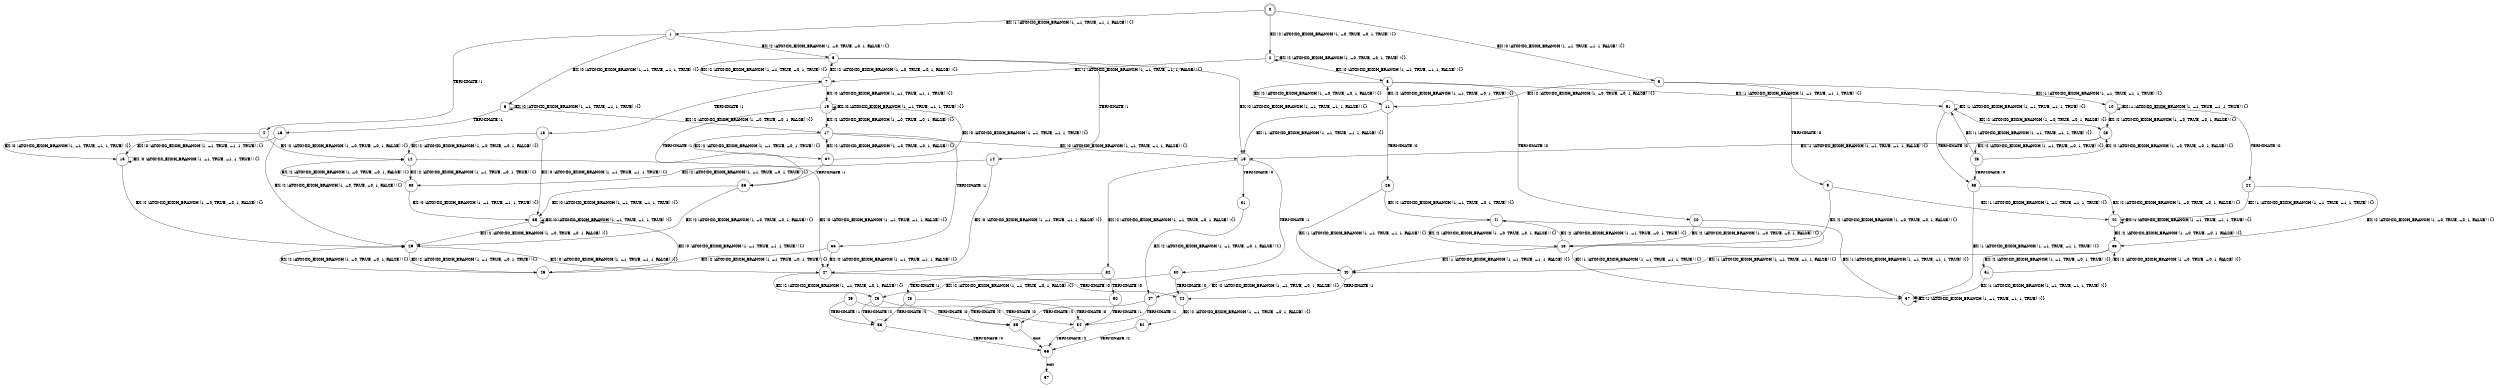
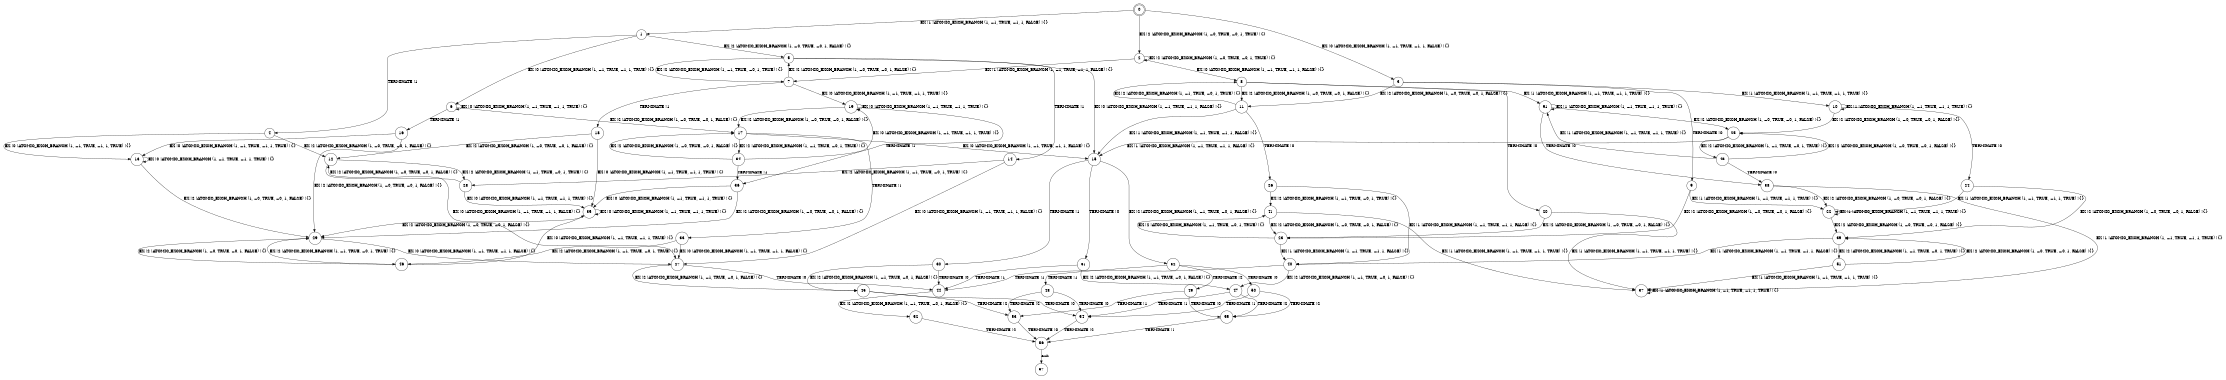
(411, 186) -> (466, 186)
none -> (1011, 270)
none -> (1206, 272)
(1037, 339) -> (1160, 330)
